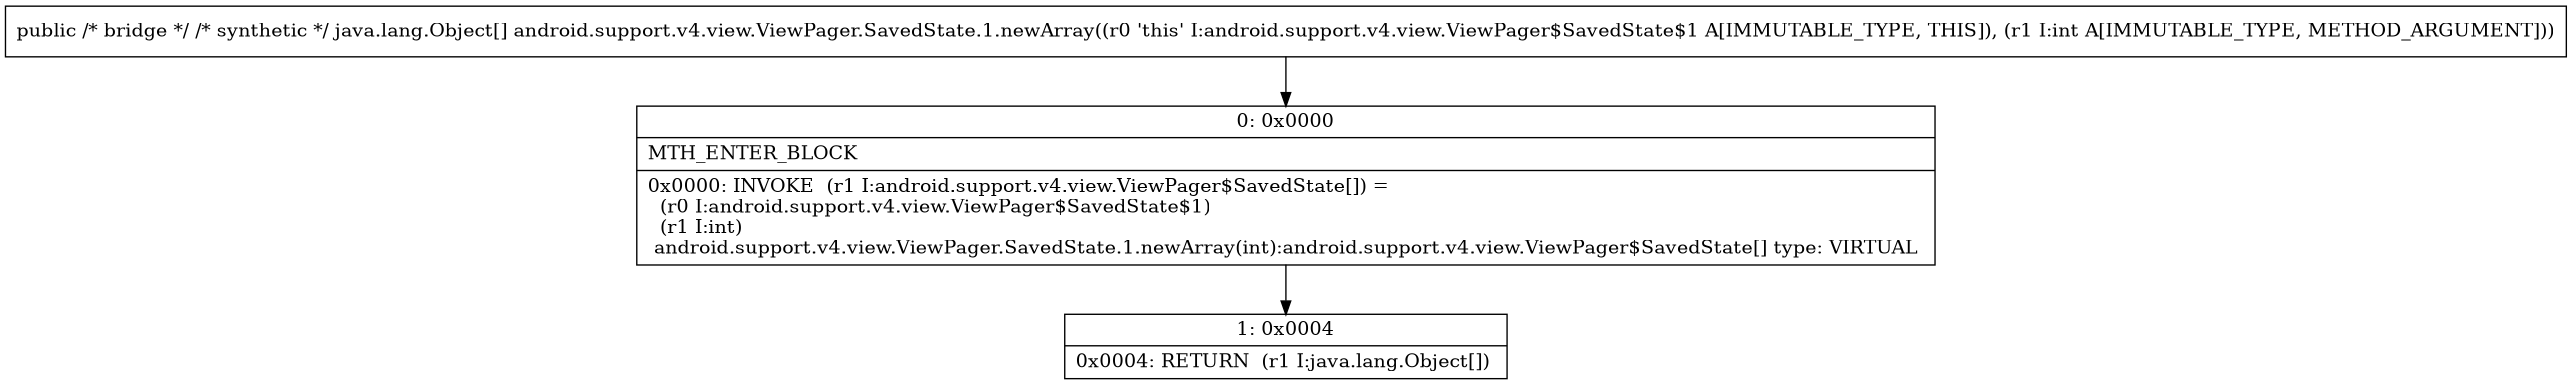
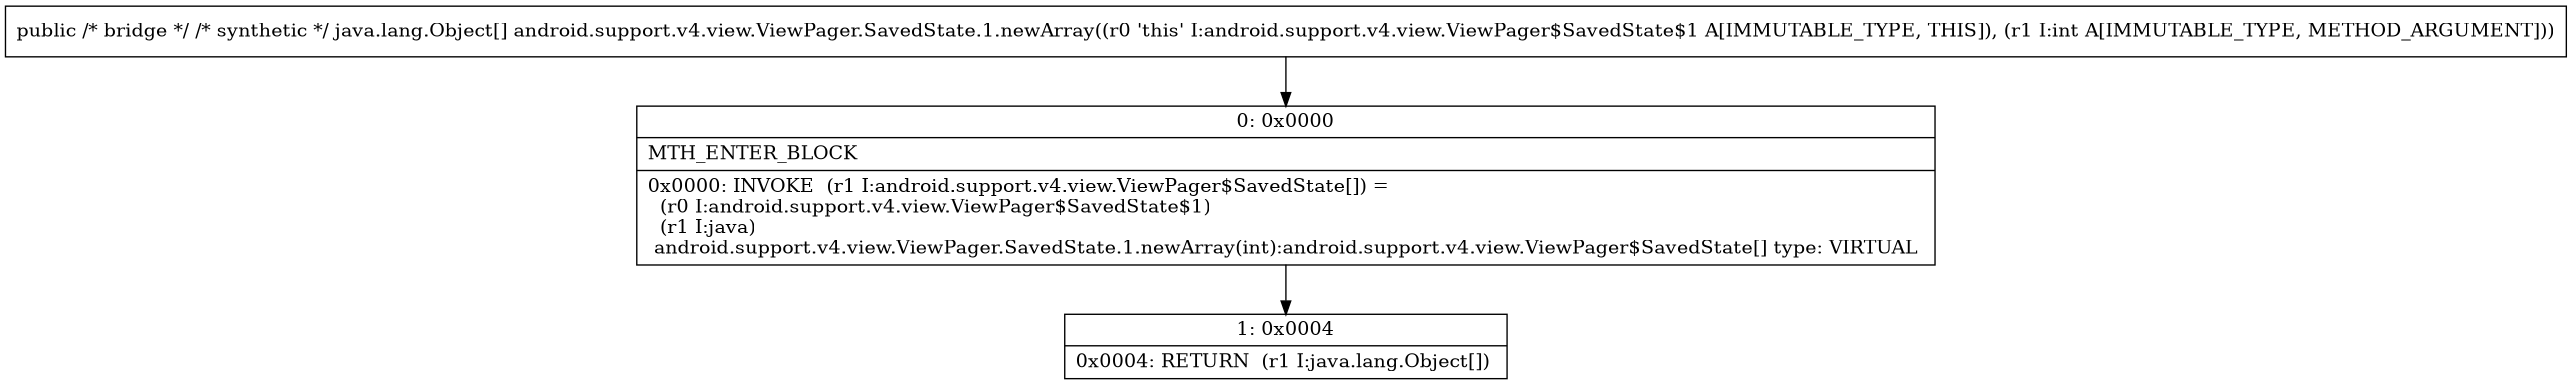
(696, 227) -> (702, 227)
